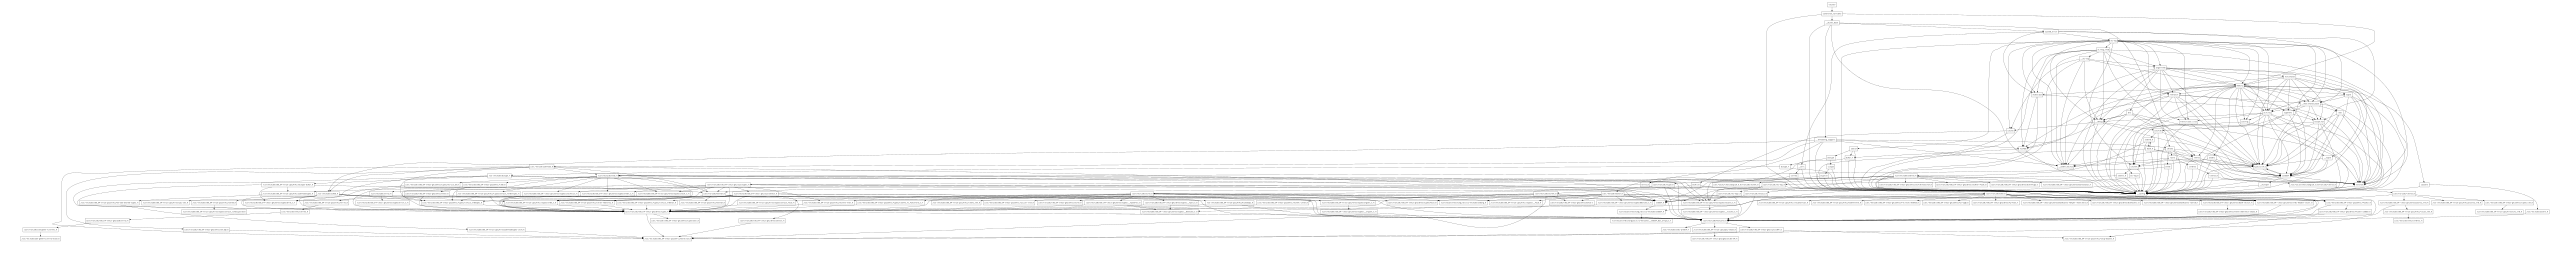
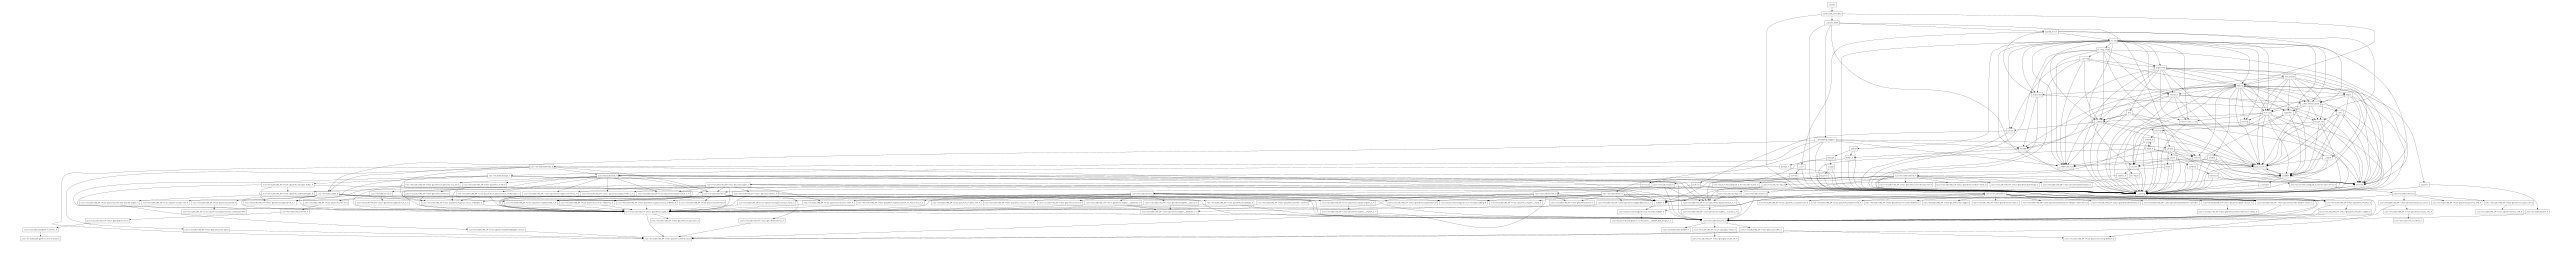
(2030, 72) -> (2002, 51)
(2219, 132) -> none
(2230, 161) -> none
